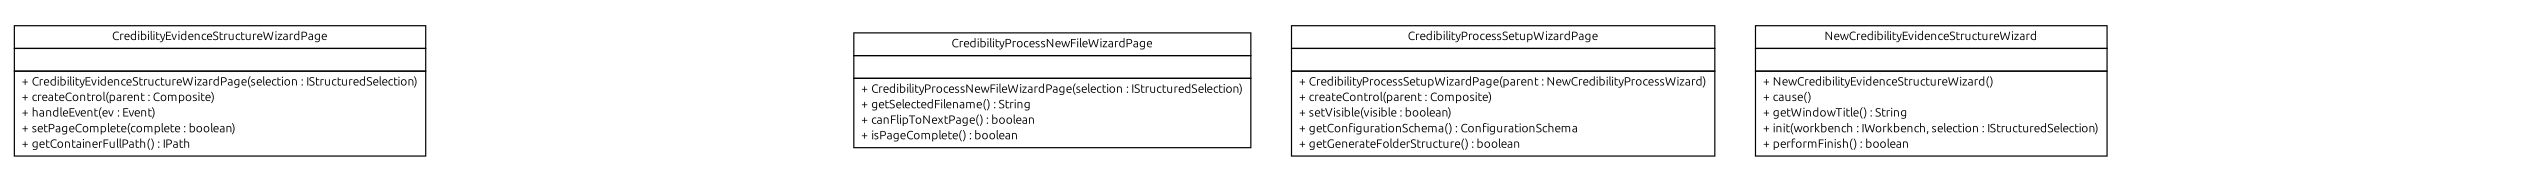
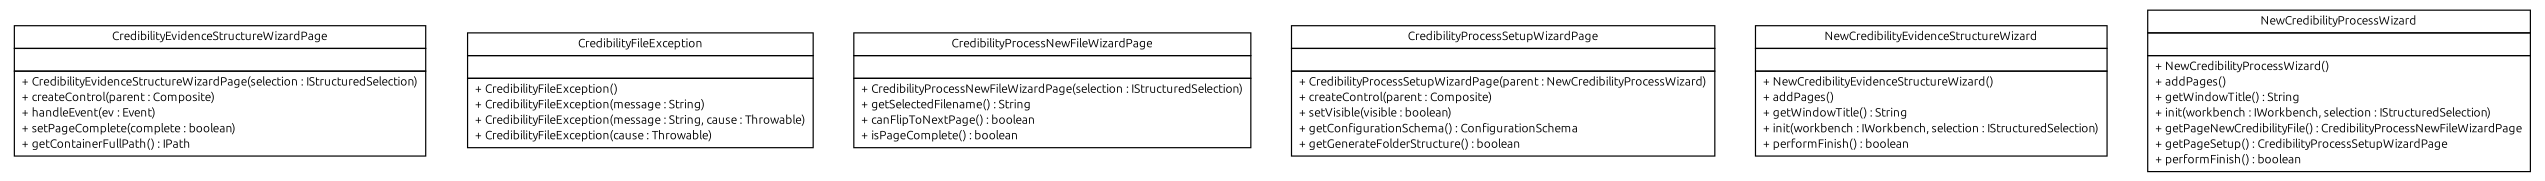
none -> (640, 90)
none -> (2339, 90)
(1788, 97) -> (1799, 97)
